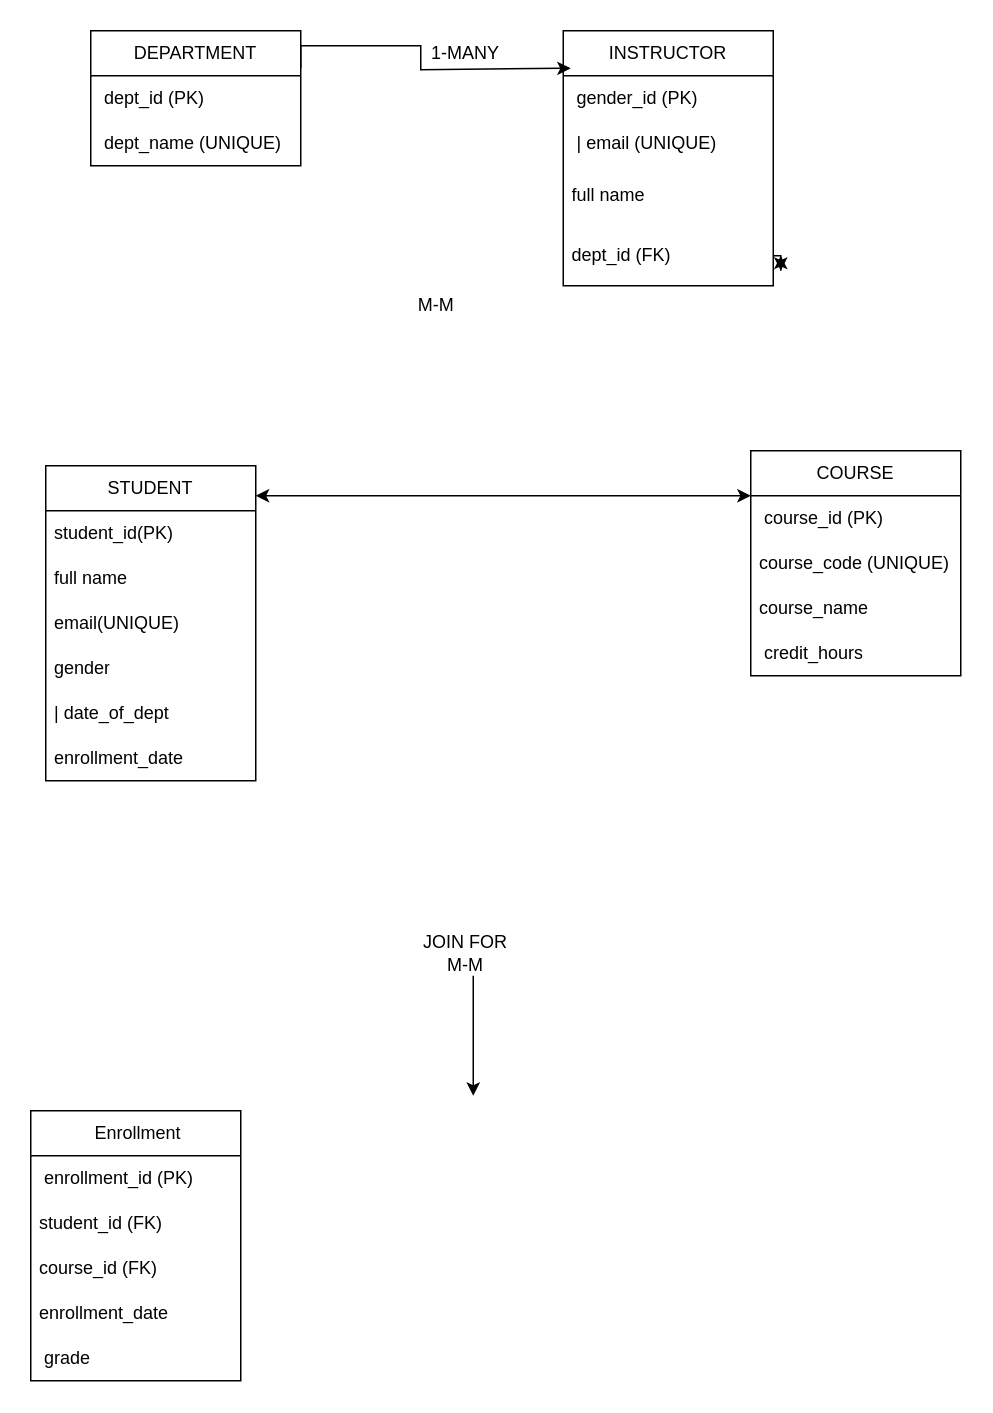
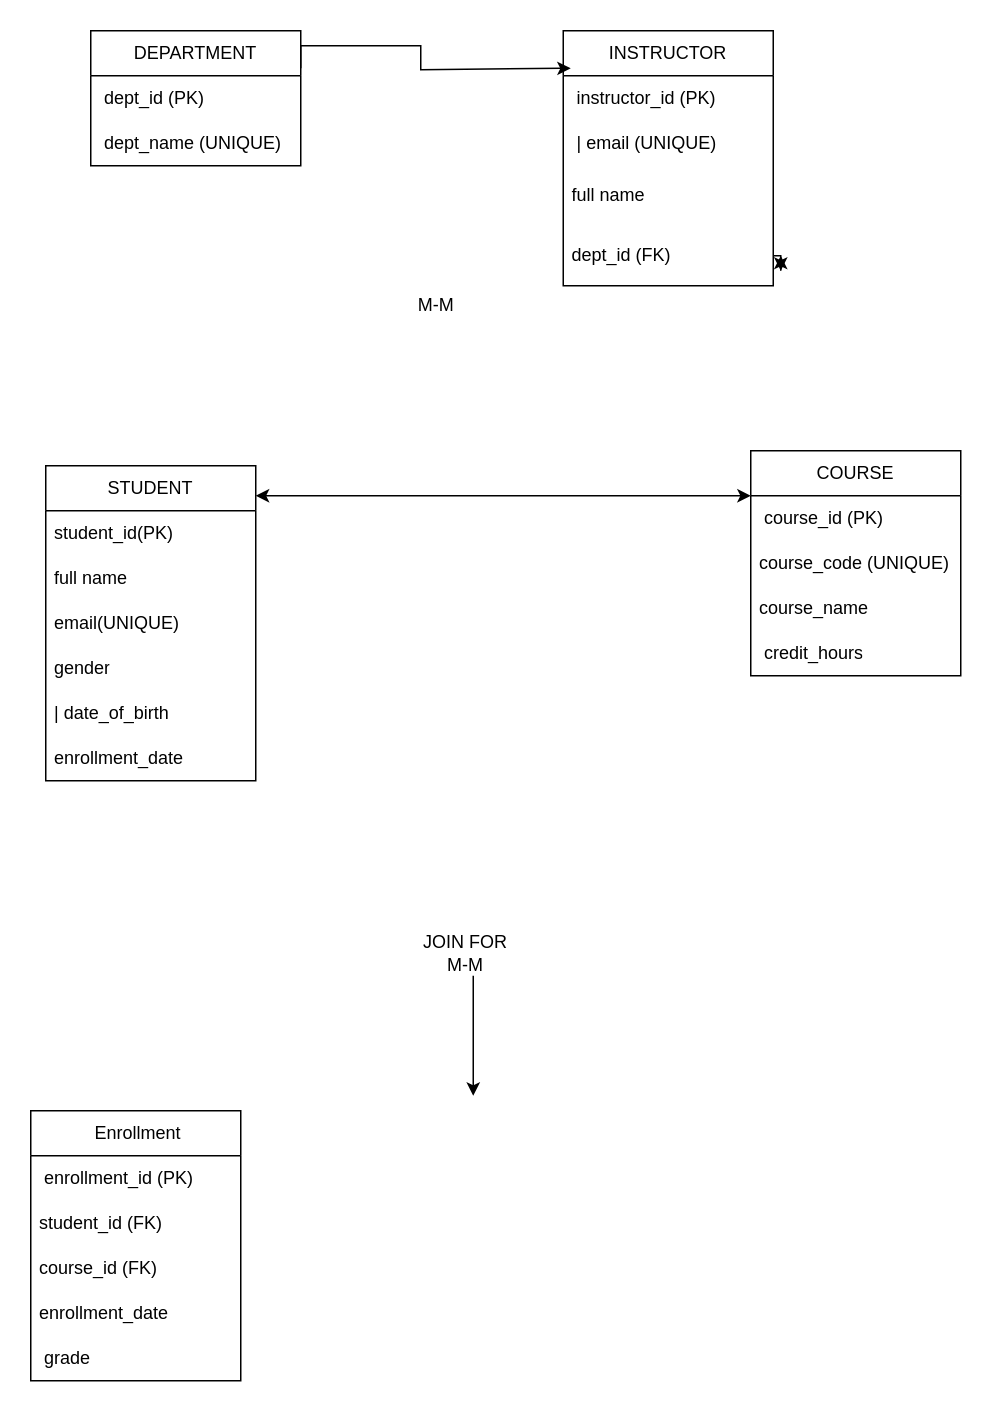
(466, 53) -> none
(638, 98) -> (656, 98)
(121, 713) -> (123, 713)
